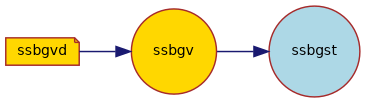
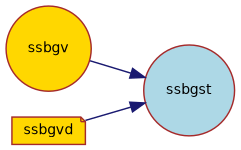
(97, 52) -> (108, 114)
